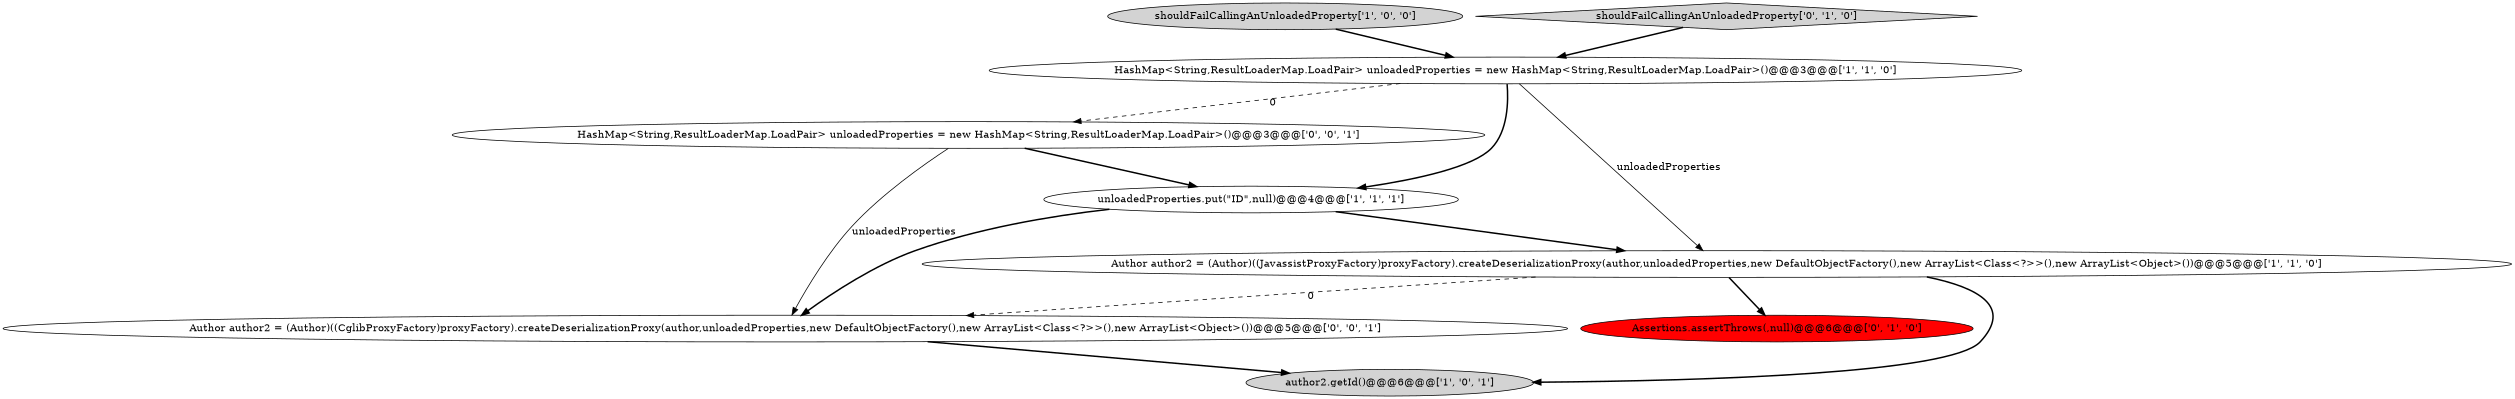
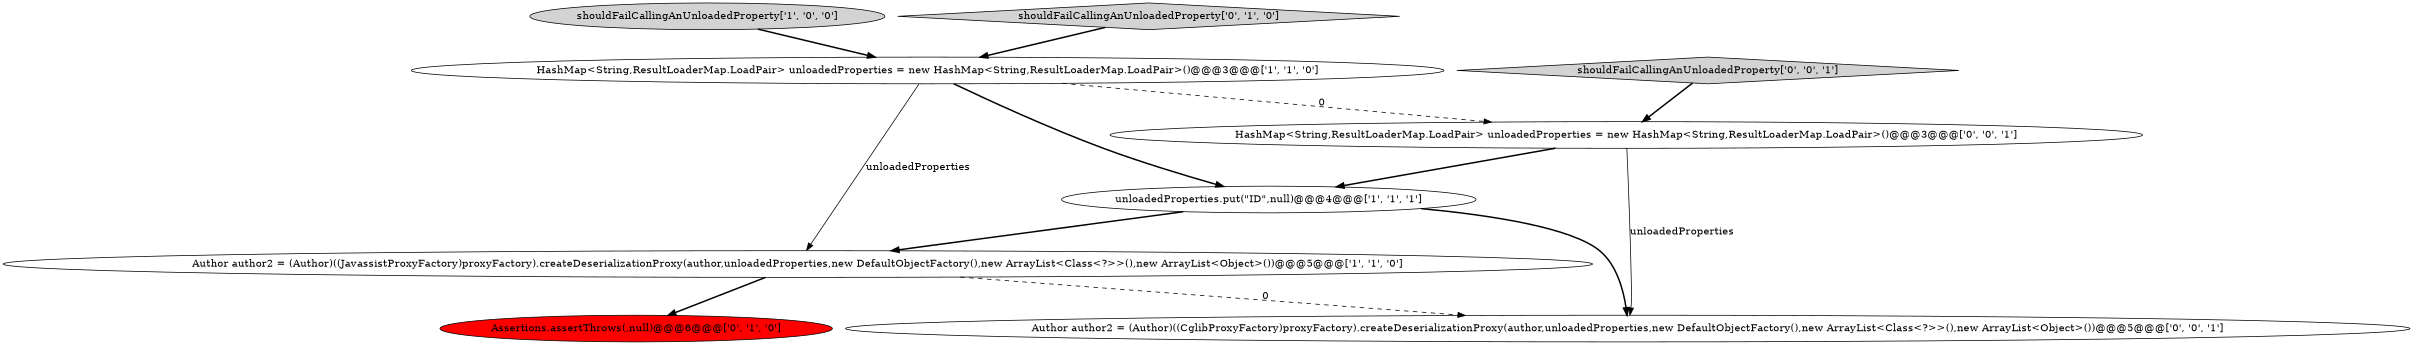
none -> (1708, 70)
(1390, 383) -> none
